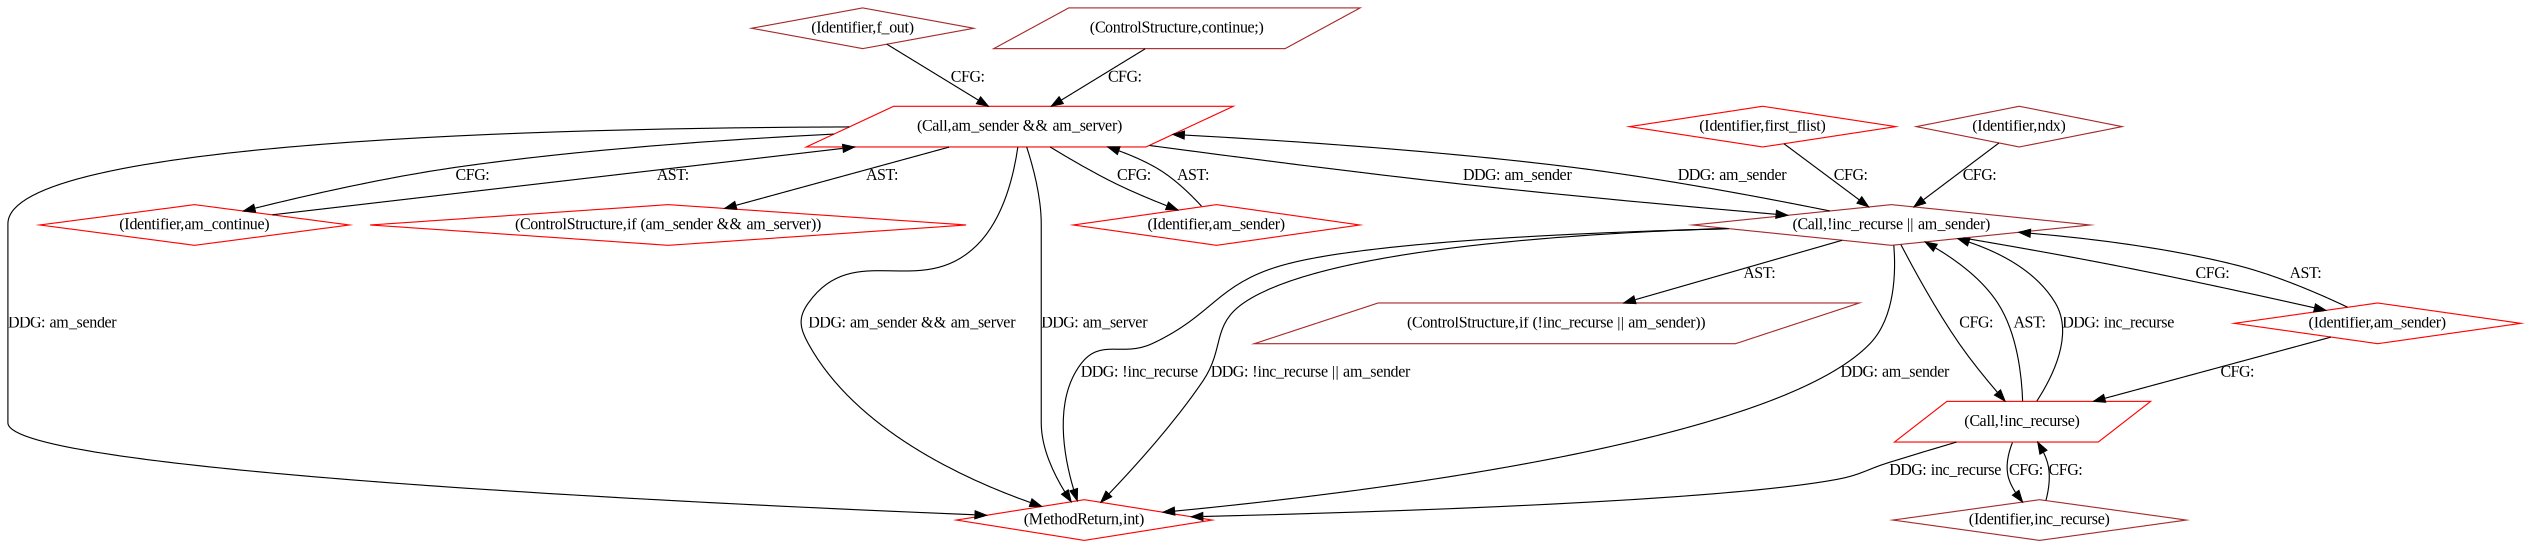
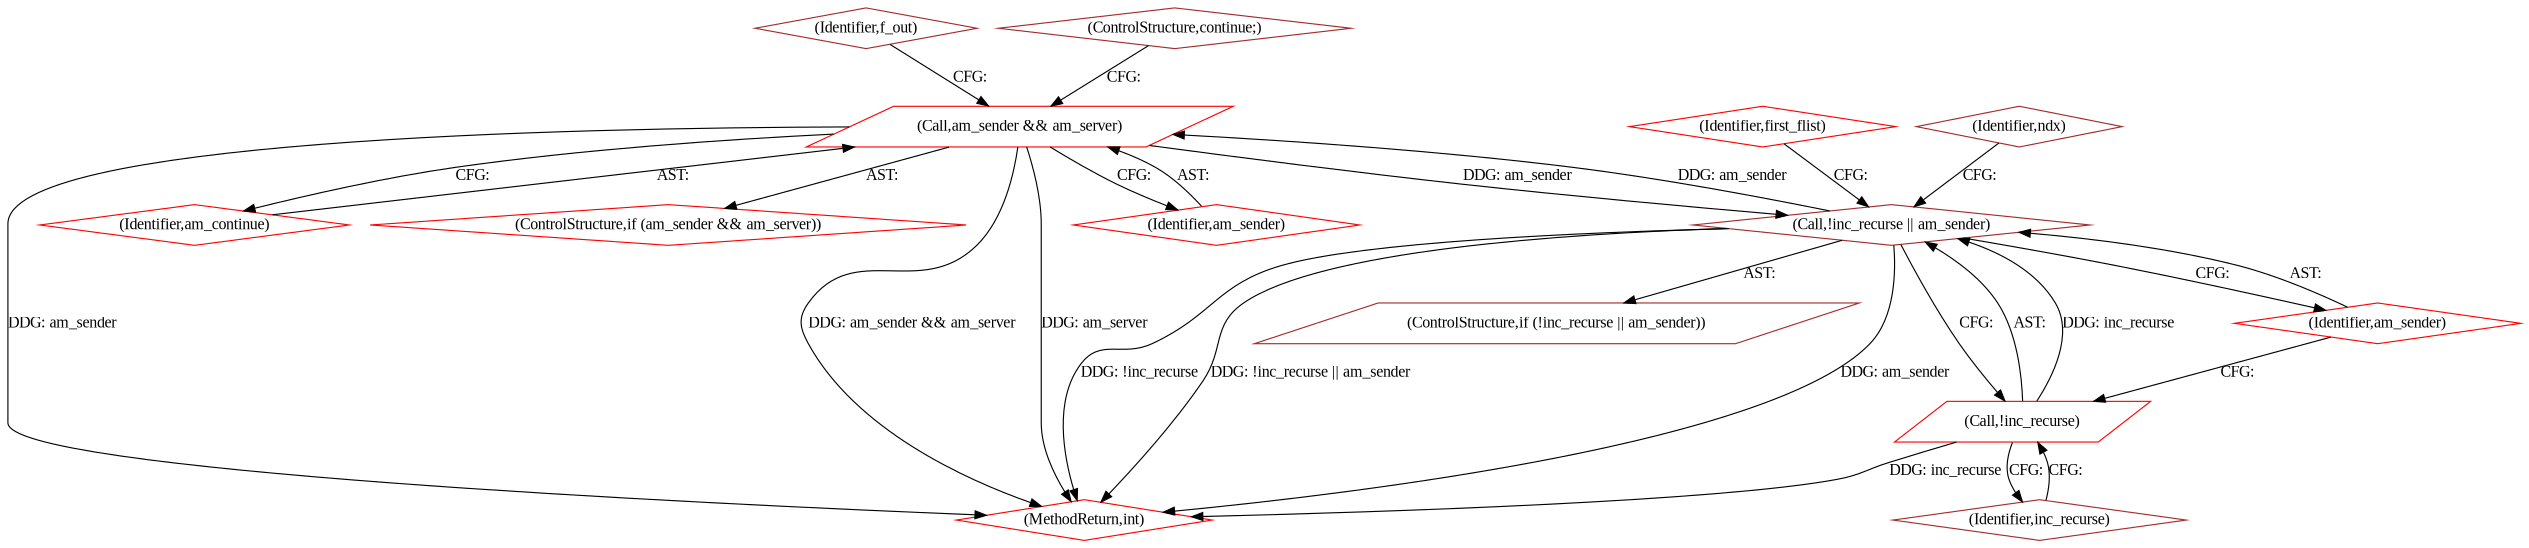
(1177, 28) -> (1175, 28)
